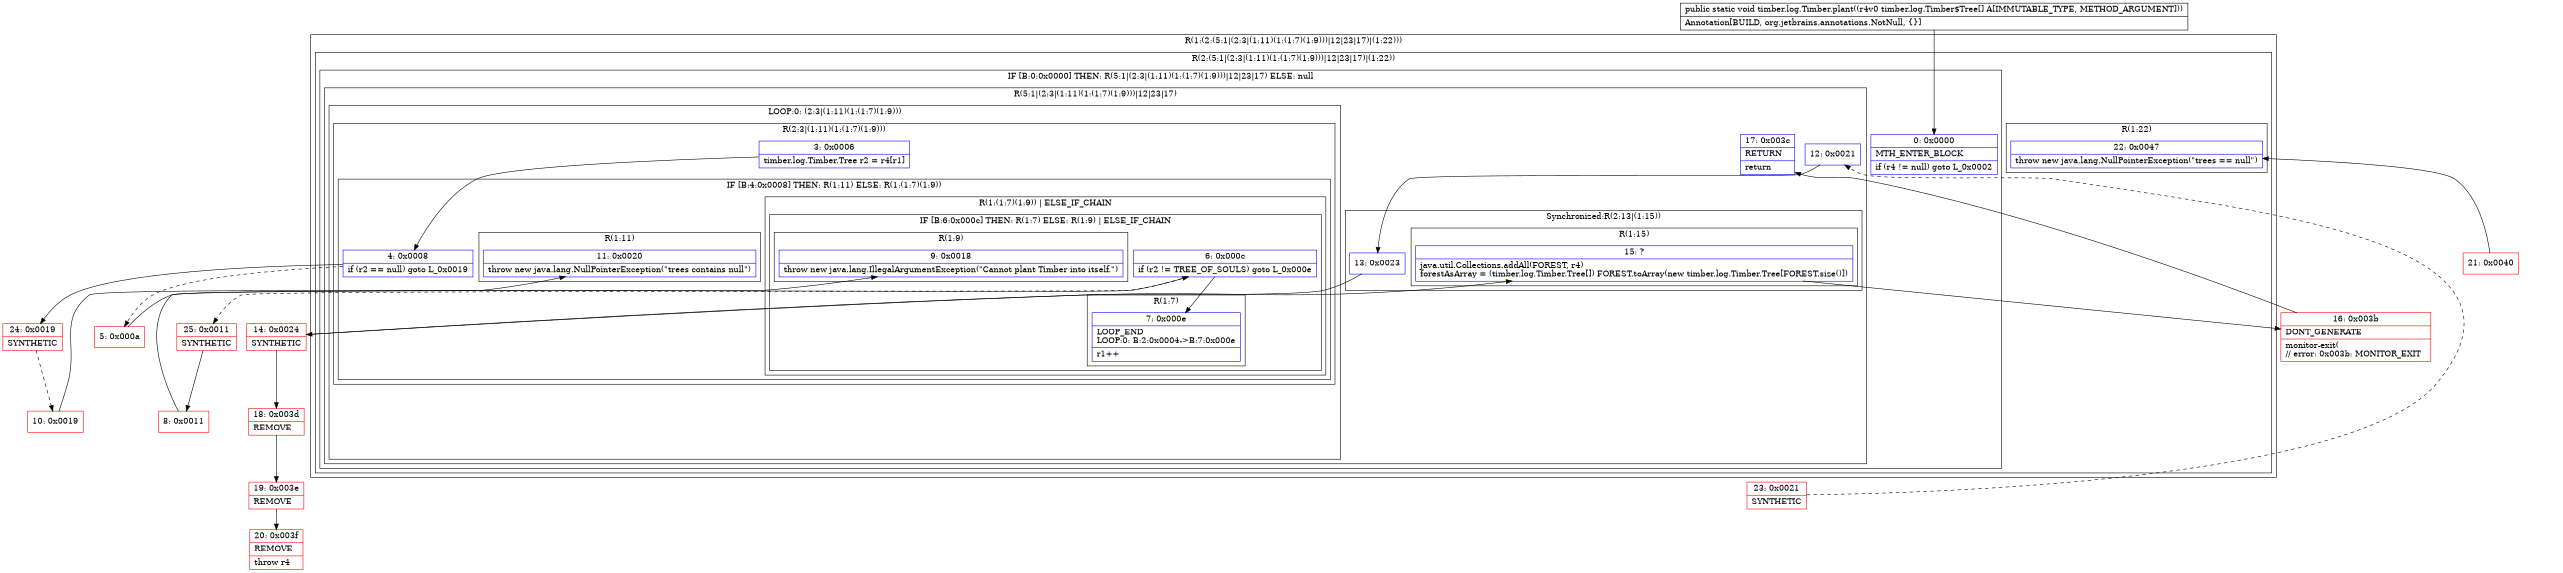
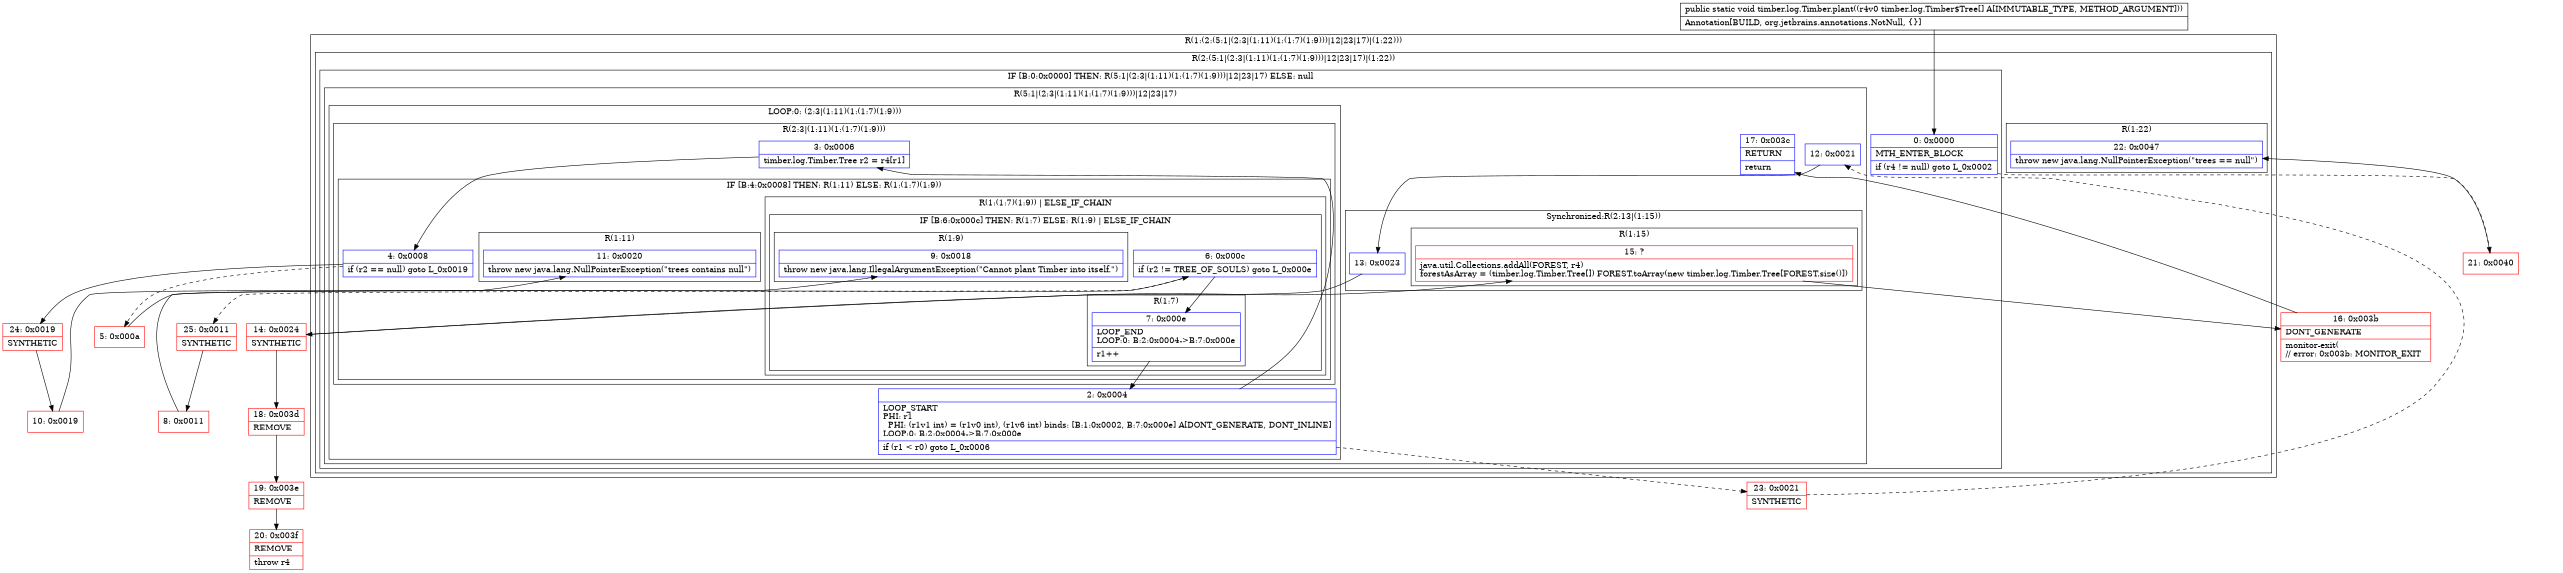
none -> (2292, 175)
(1634, 264) -> (1634, 264)
(44, 378) -> (44, 378)
none -> (1107, 422)
